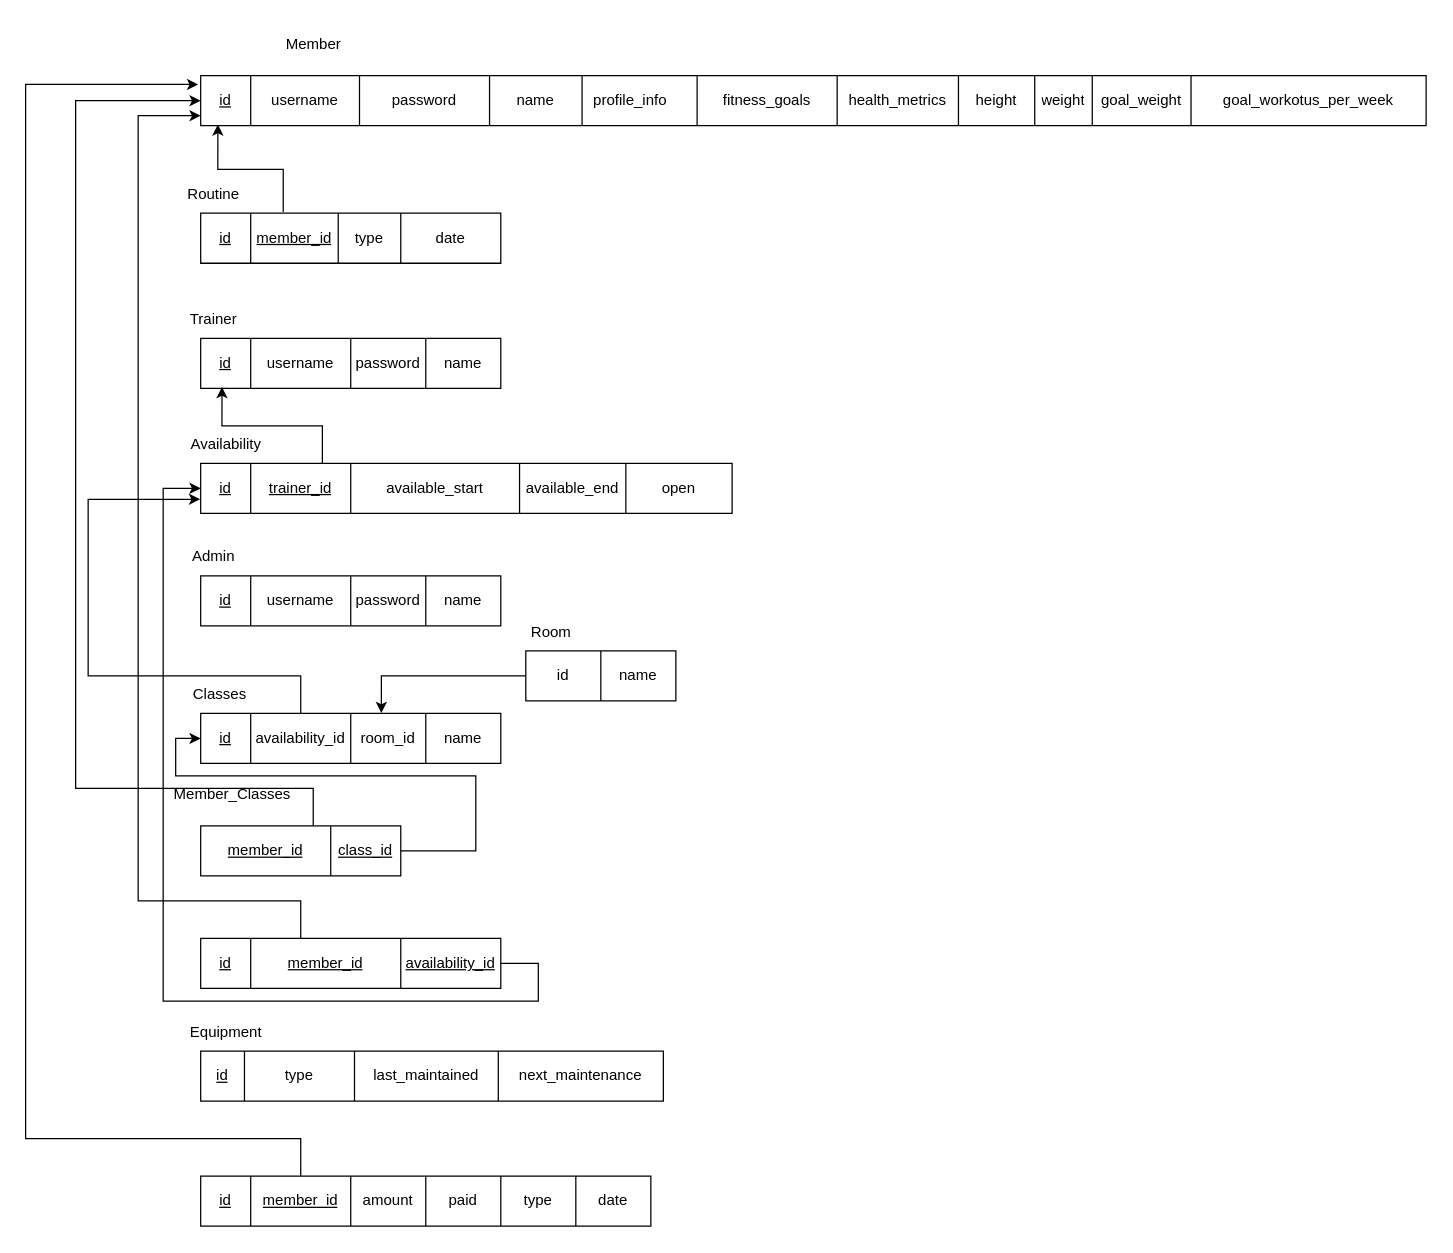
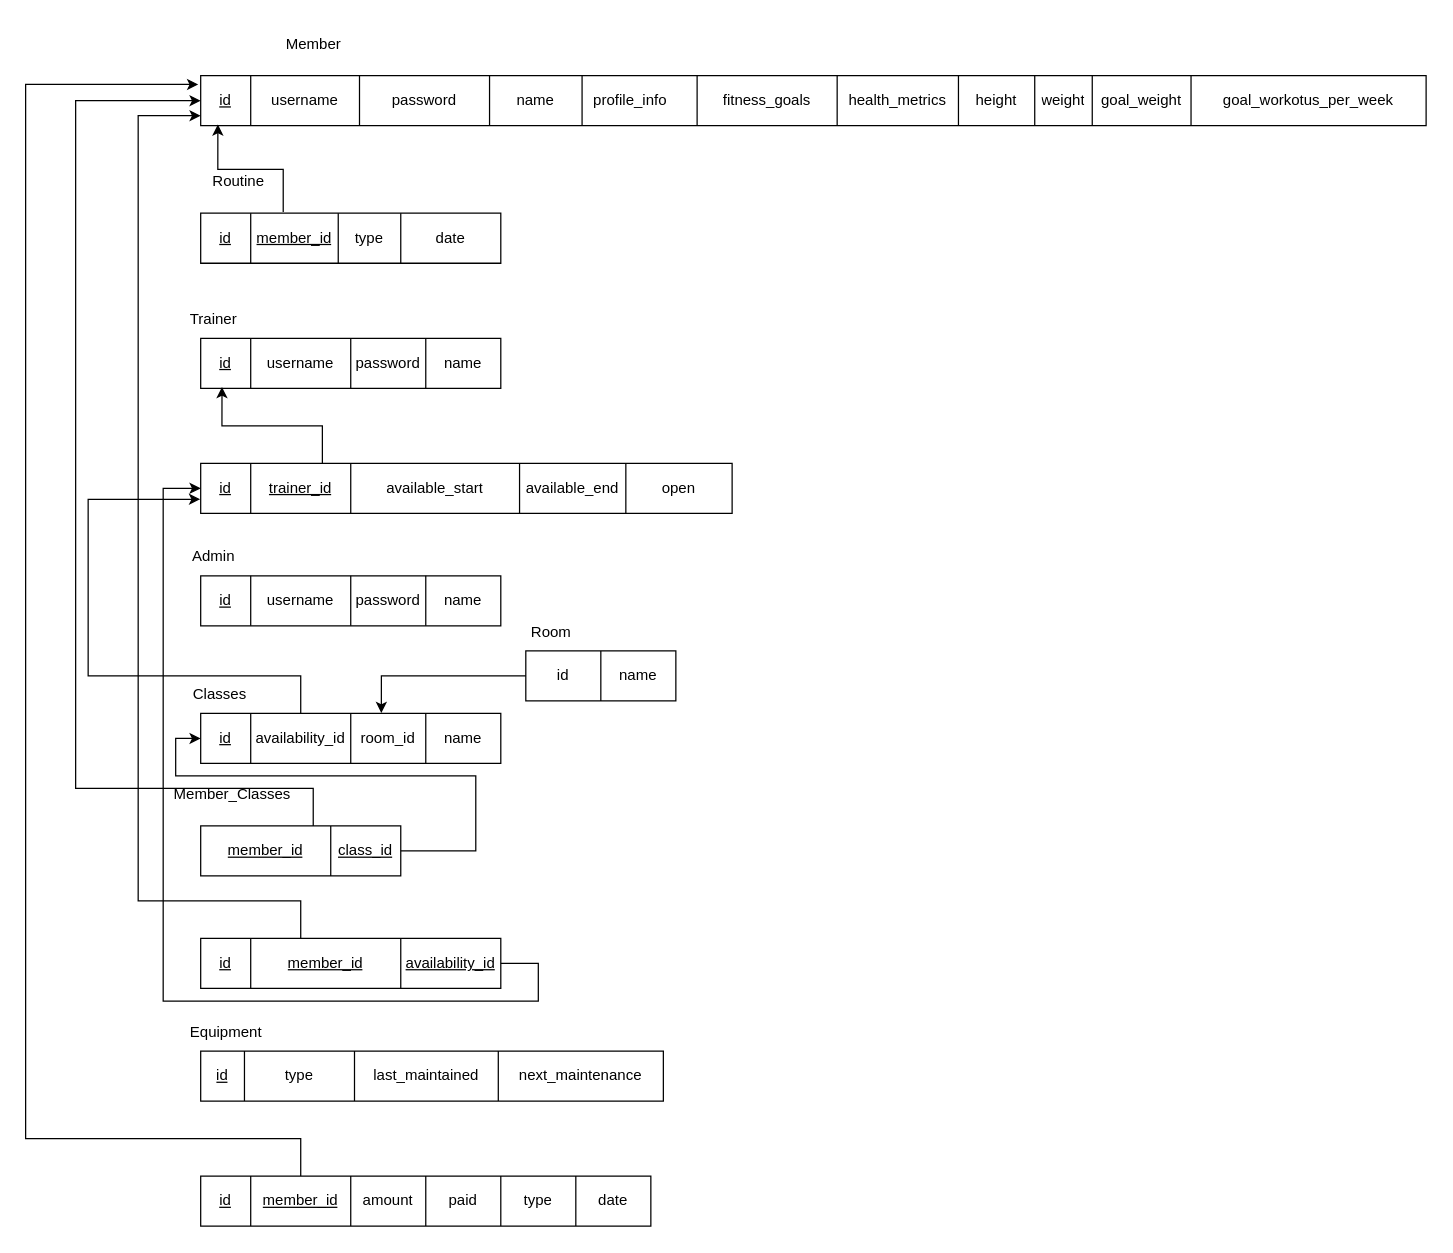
(213, 194) -> (238, 182)
(226, 444) -> none
